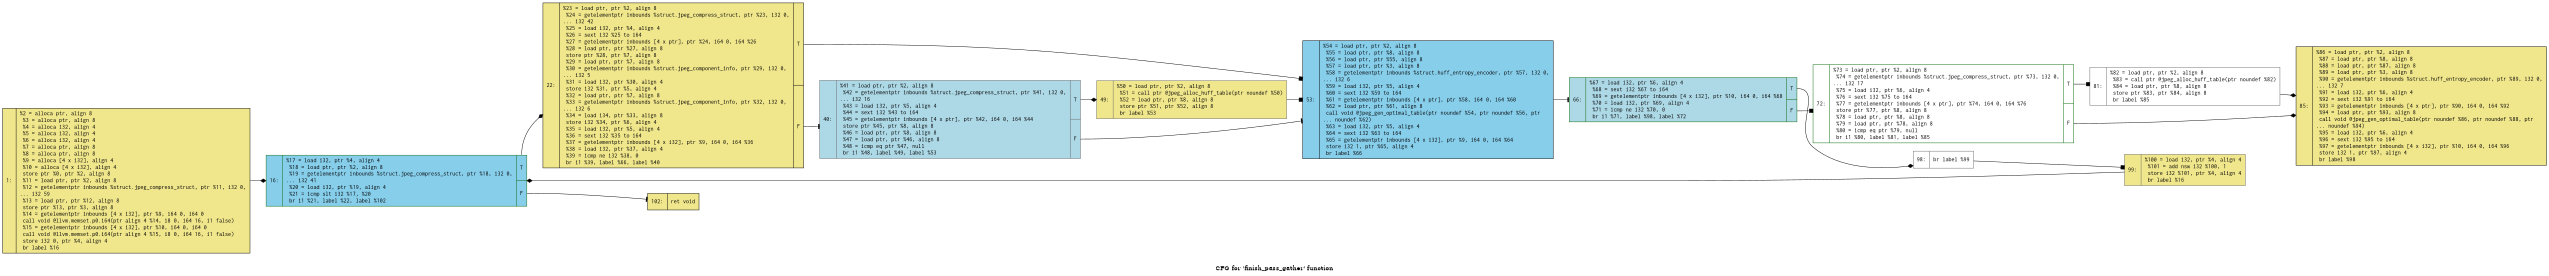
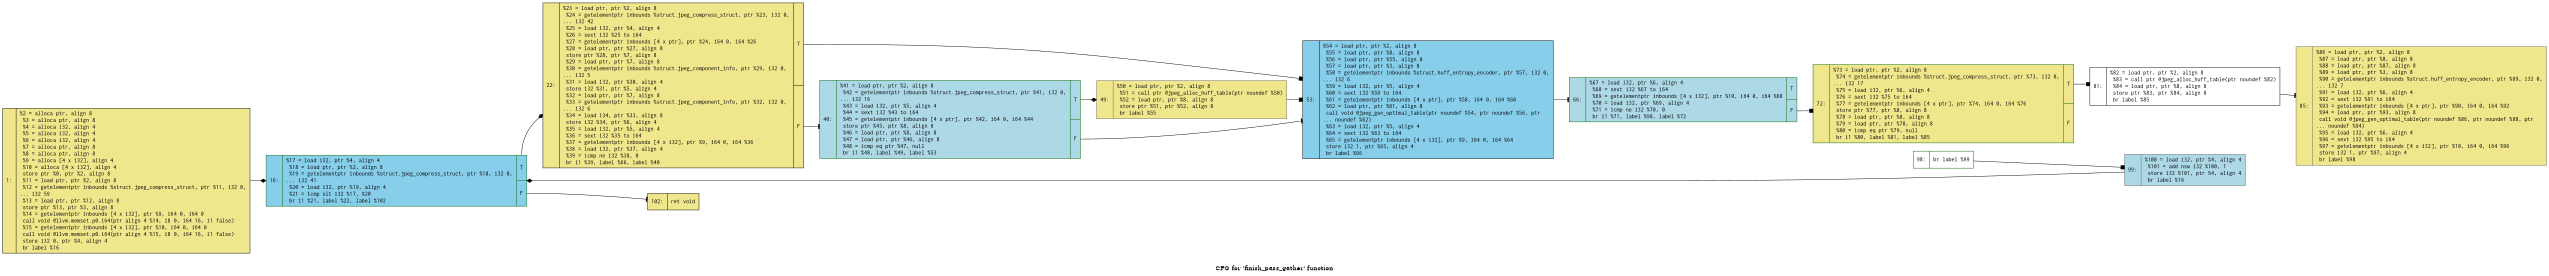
(2185, 86) -> (2185, 86)
(2287, 95) -> (2287, 95)
(1943, 104) -> (1943, 104)
(2421, 106) -> (2421, 106)
(1136, 113) -> (1136, 113)
(950, 119) -> (950, 119)
(2182, 121) -> none
(1826, 156) -> none
(1943, 160) -> (1943, 160)
(2185, 170) -> (2185, 170)
